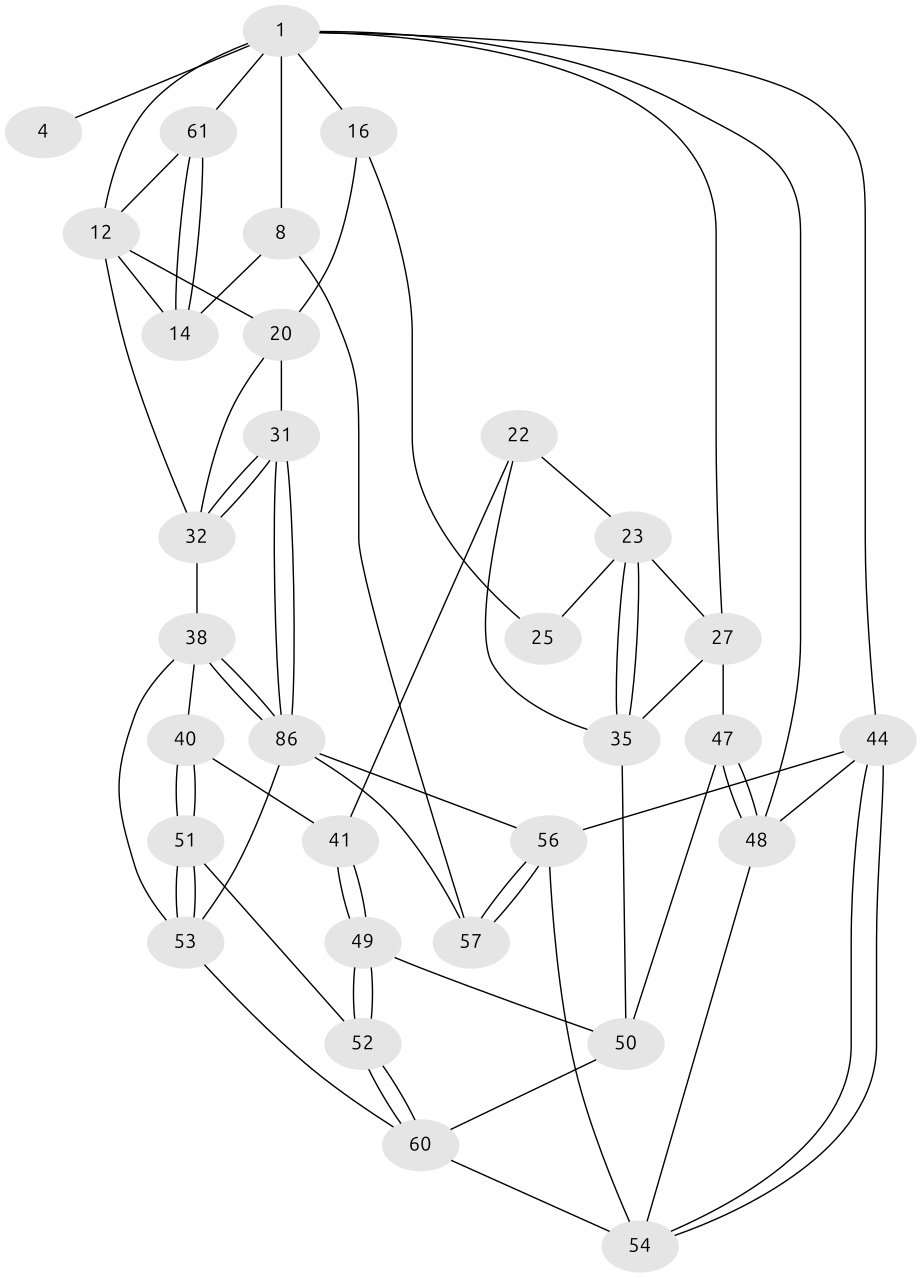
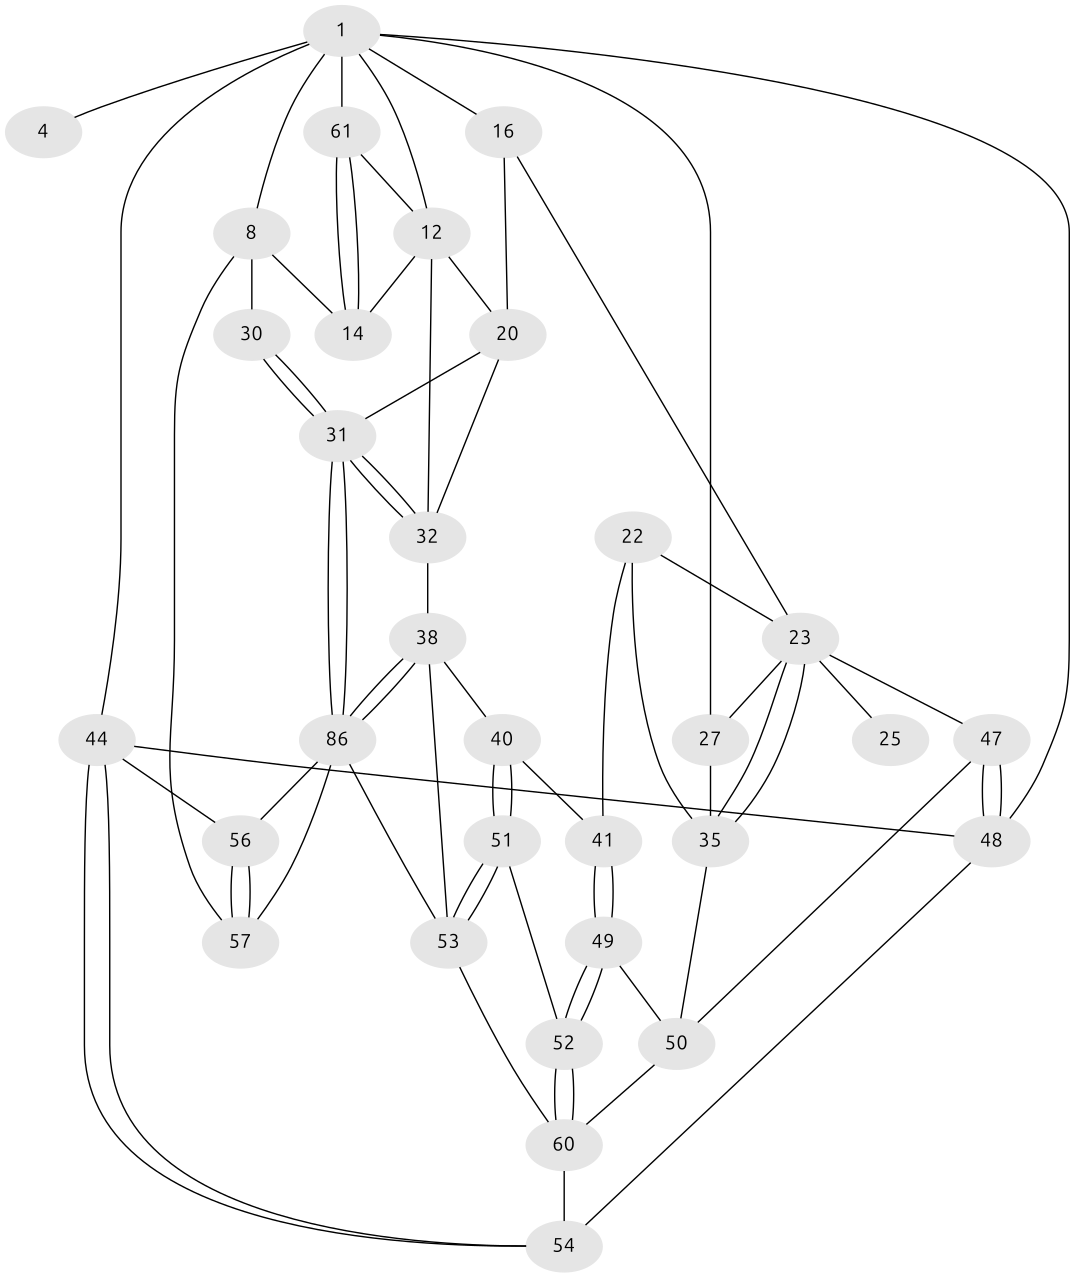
none -> (252, 335)
(412, 402) -> (652, 386)
(723, 690) -> (896, 689)
(571, 1049) -> none
